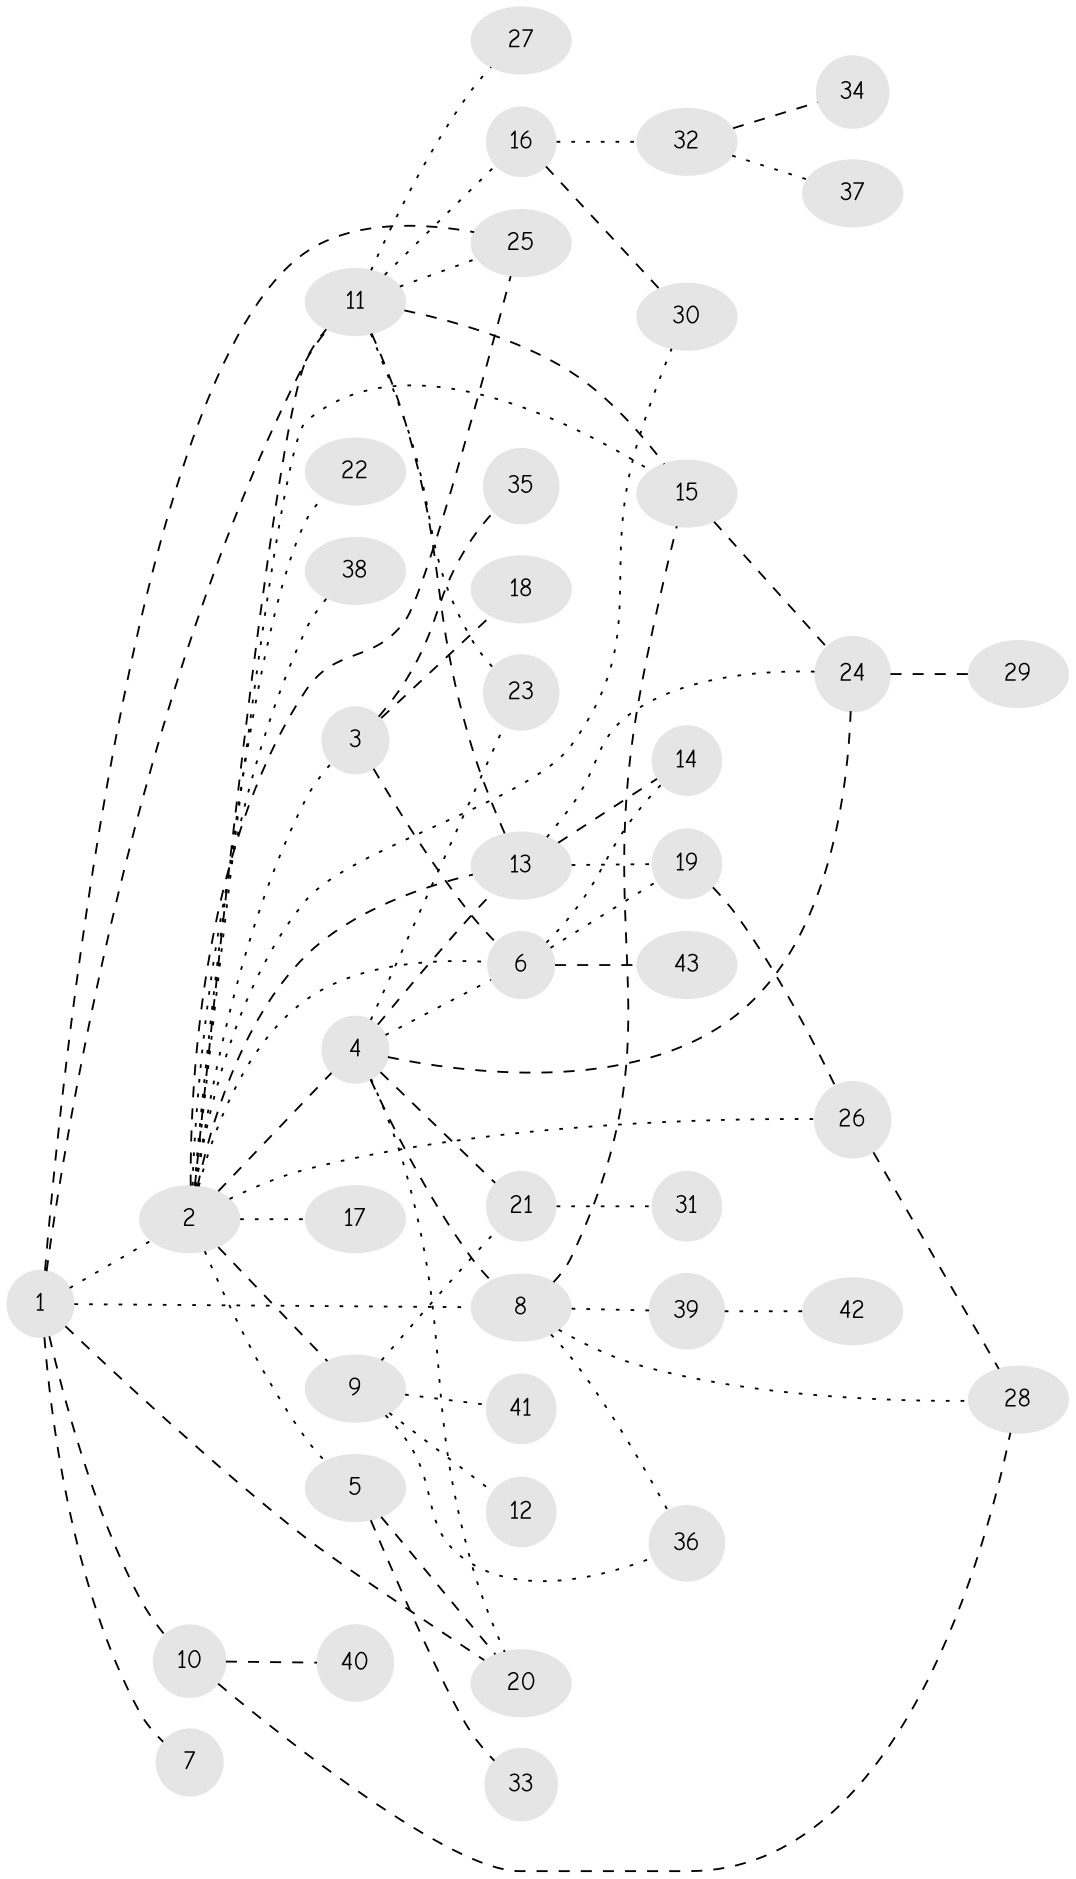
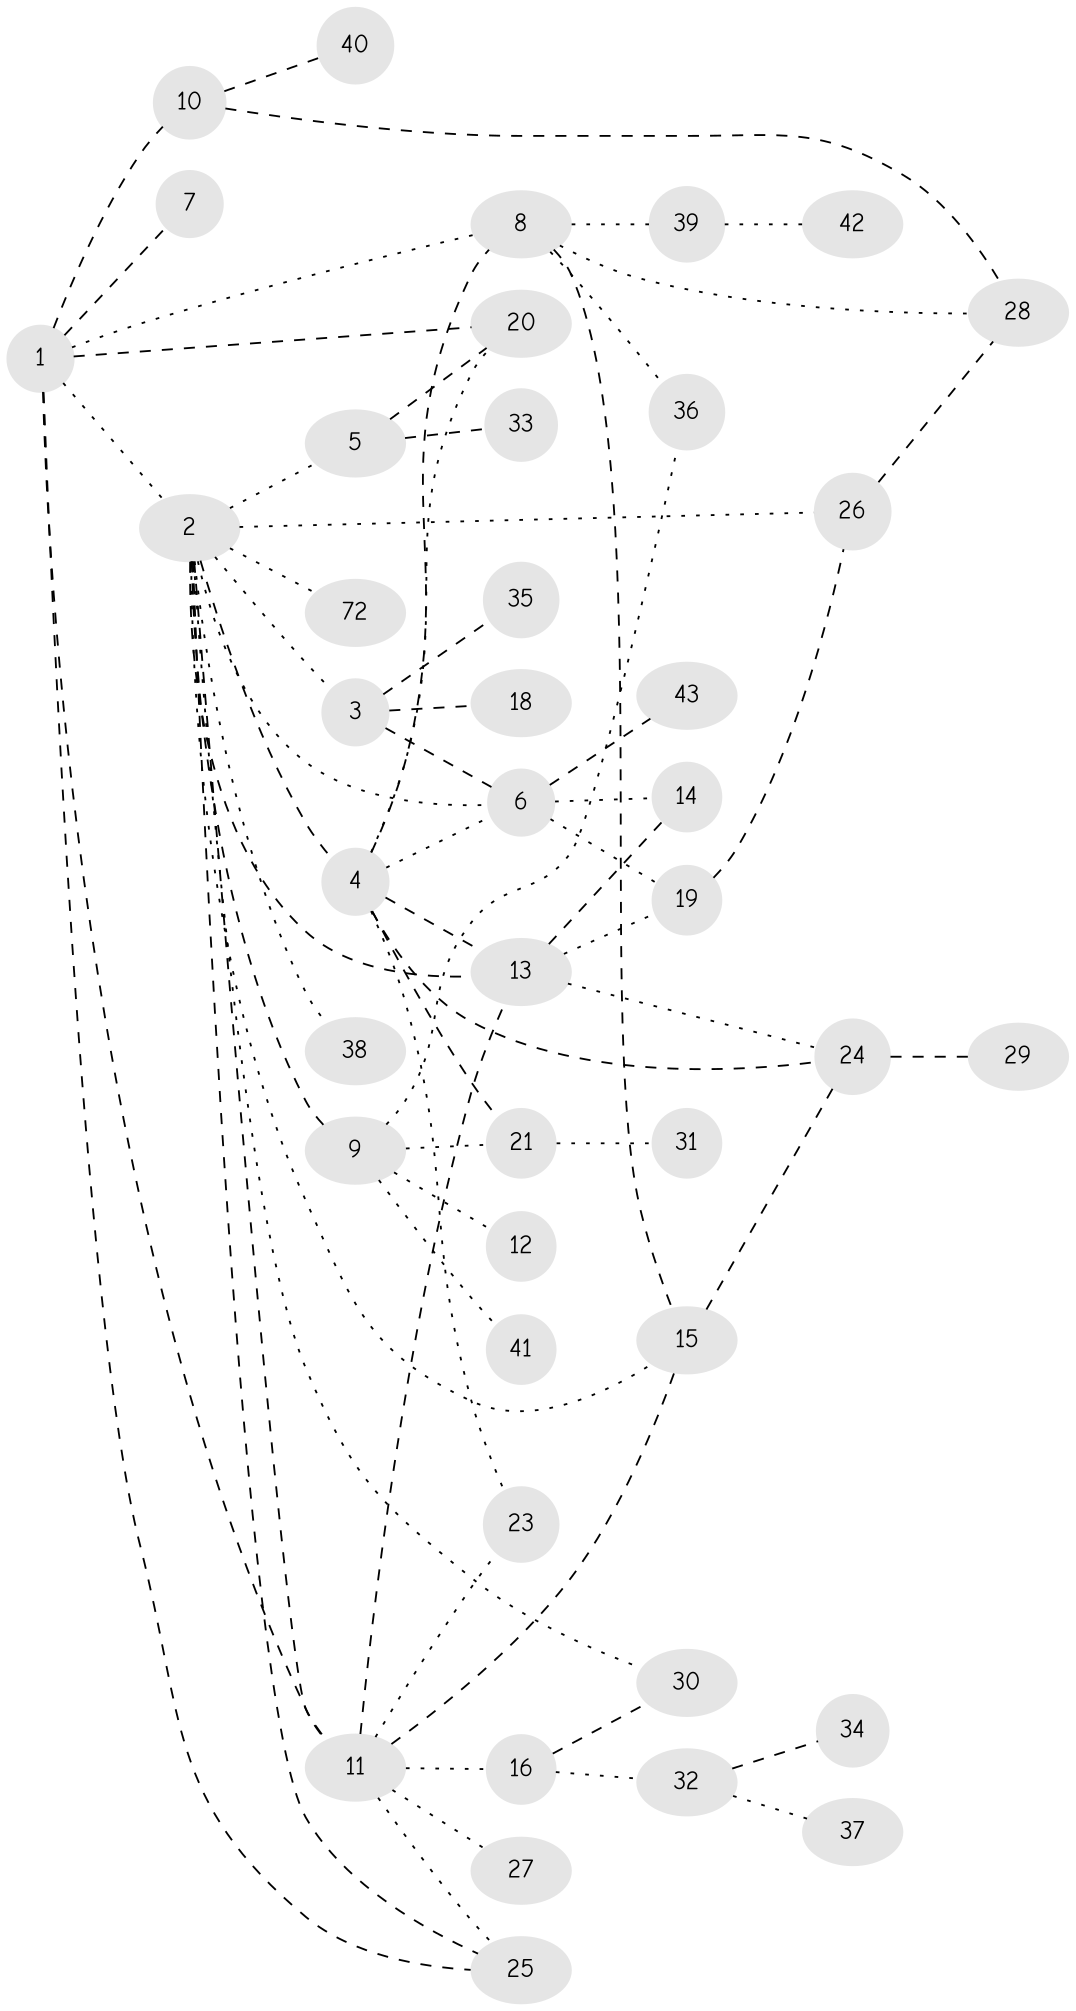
(355, 471) -> (355, 613)
(355, 1219) -> none
